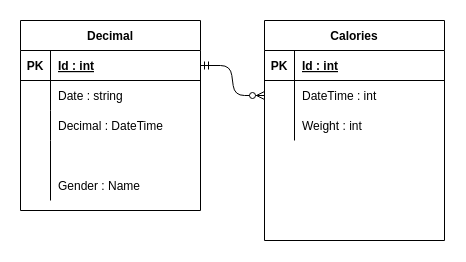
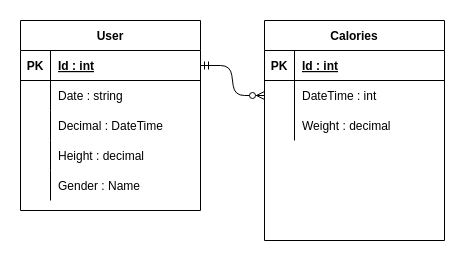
(110, 36) -> (110, 36)
(335, 126) -> (346, 126)
none -> (126, 156)
